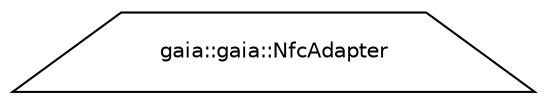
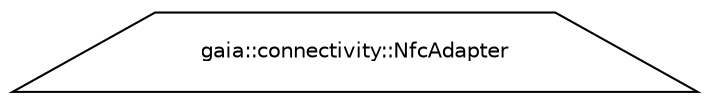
(274, 52) -> (355, 52)
